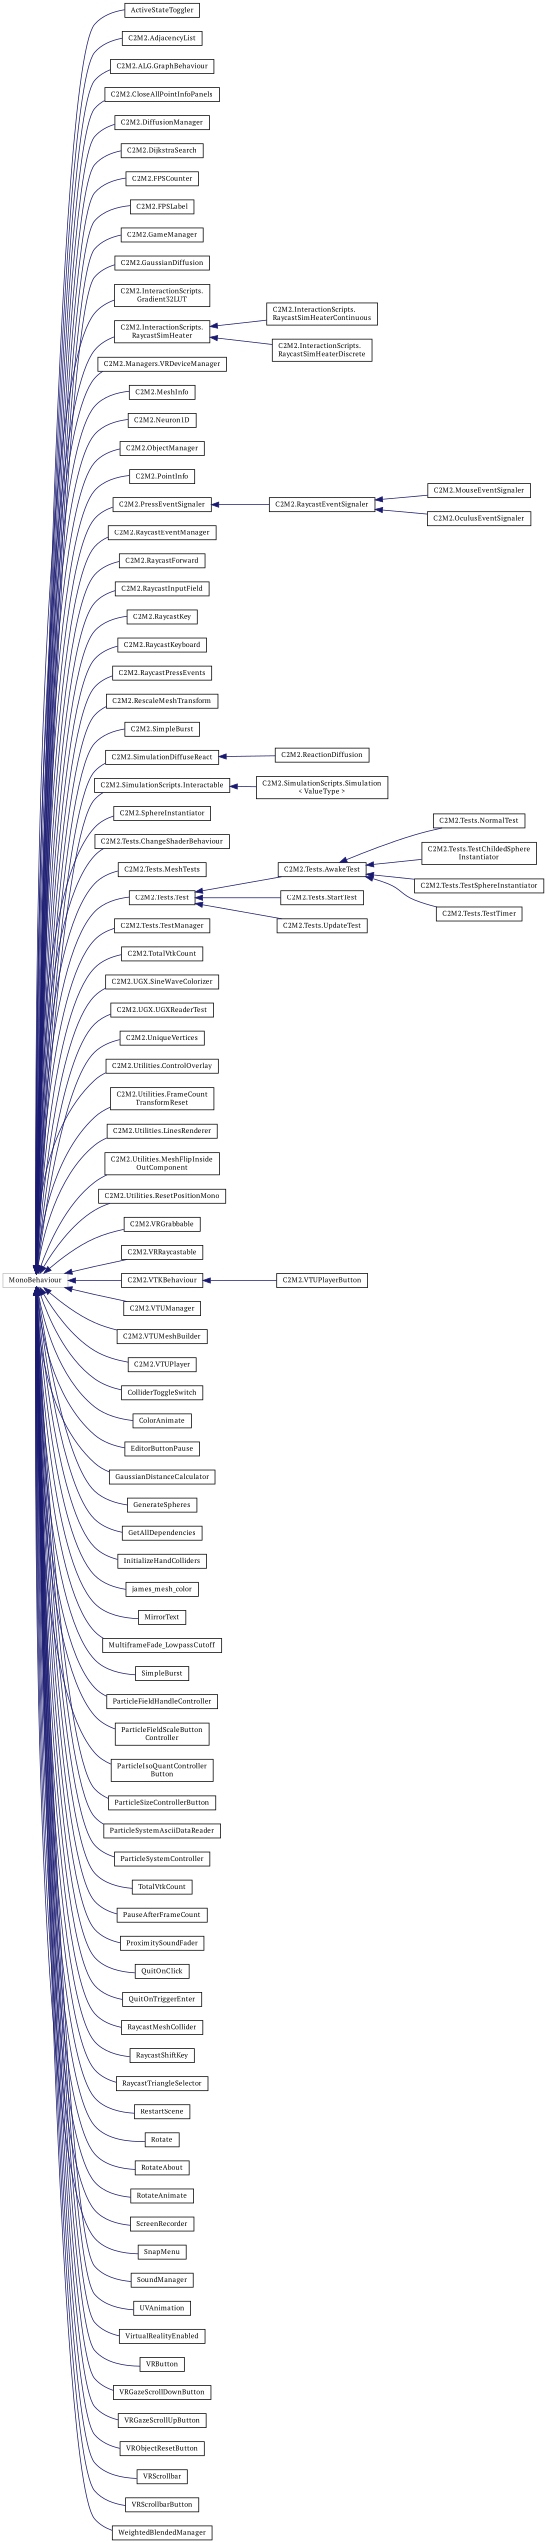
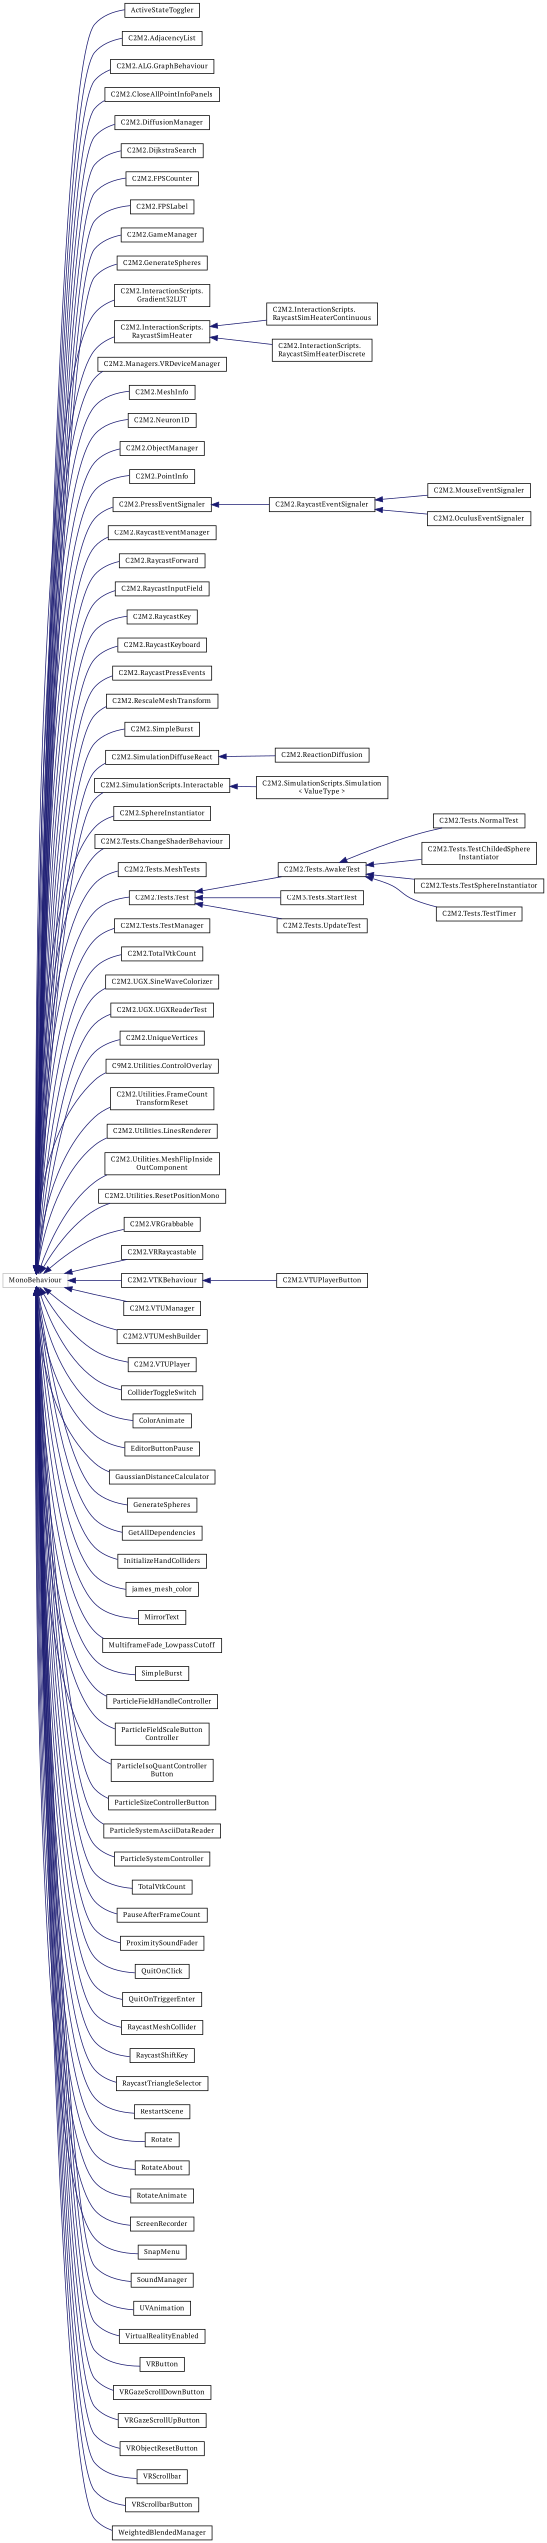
(162, 263) -> (162, 263)
(322, 898) -> (322, 898)
(162, 1066) -> (162, 1066)
